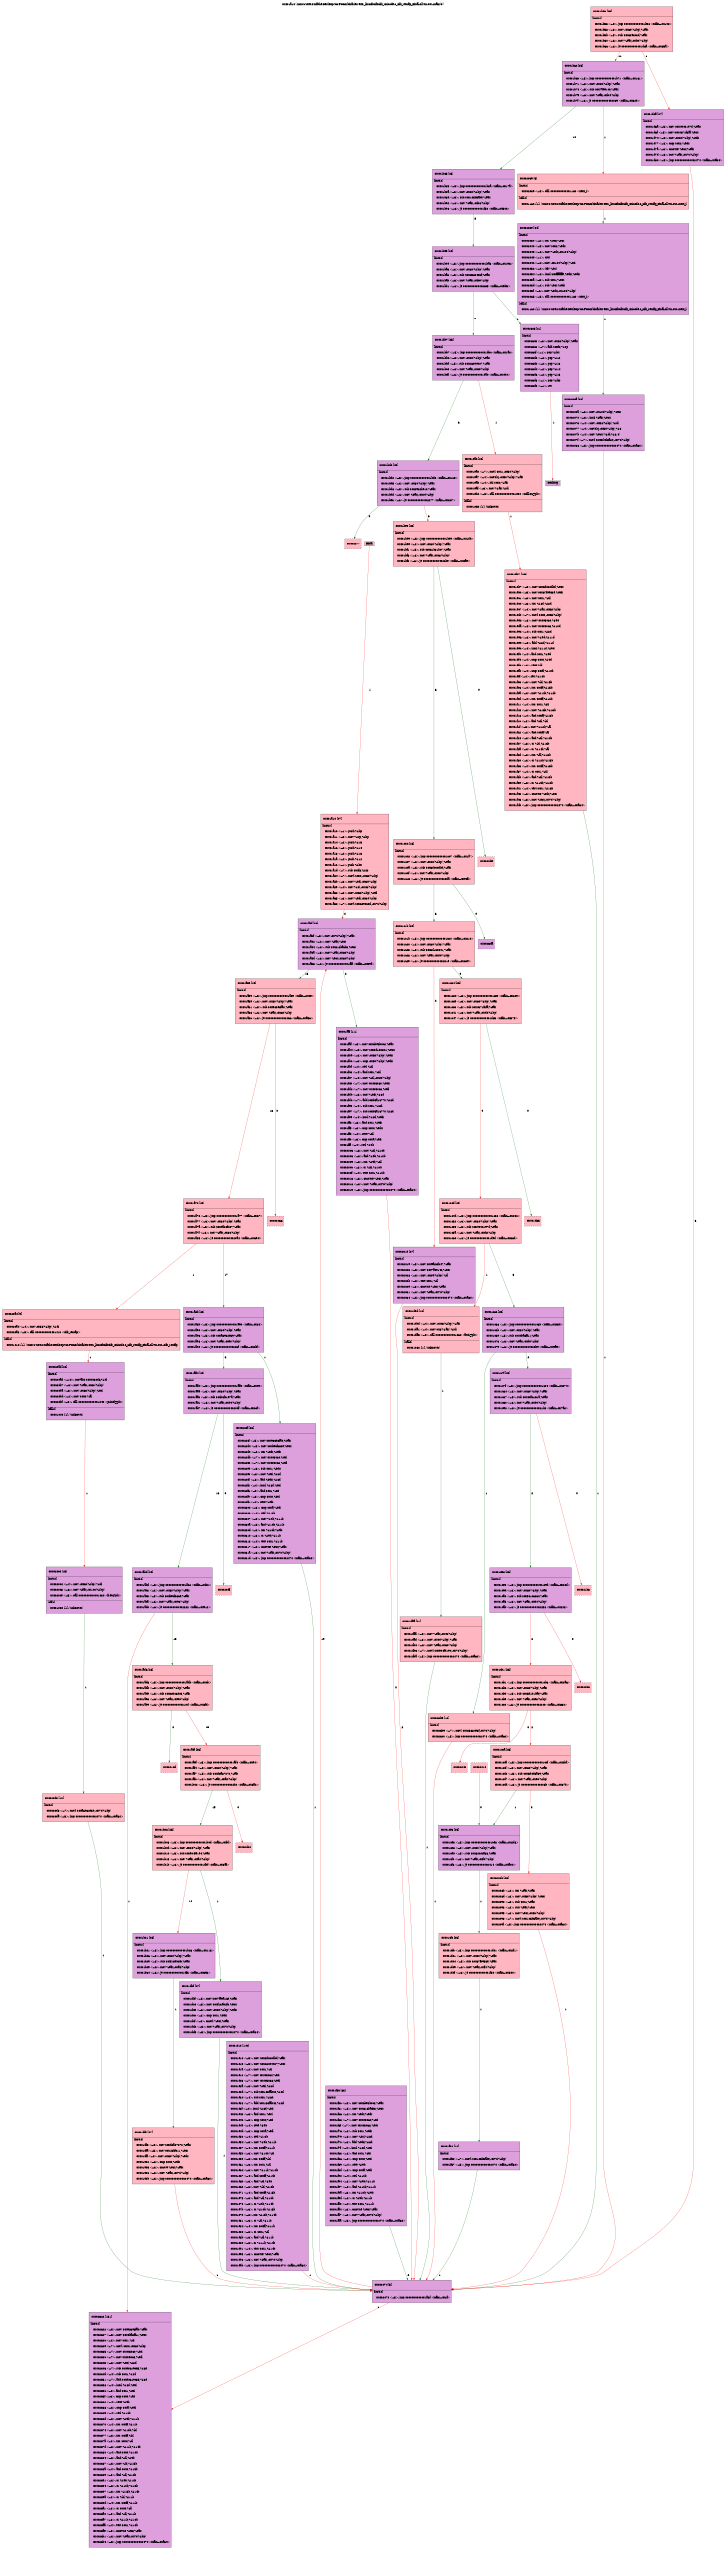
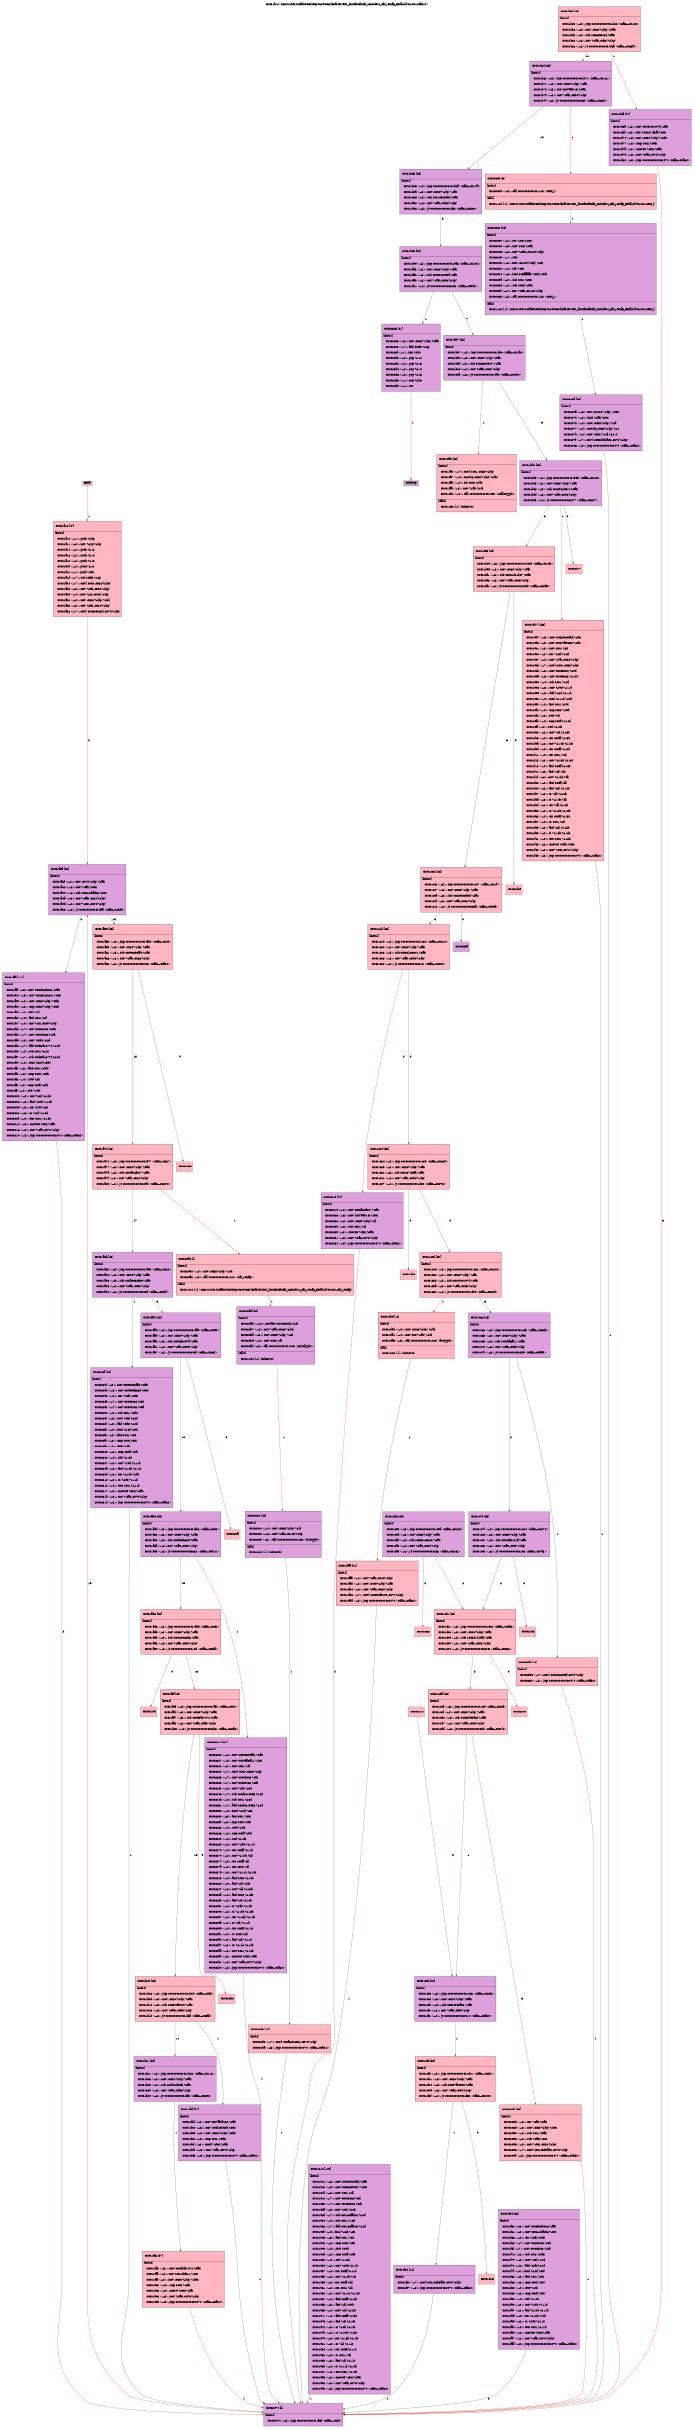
(514, 540) -> (561, 562)
(531, 1490) -> (492, 1582)
none -> (487, 2279)
(281, 2356) -> (262, 2188)
